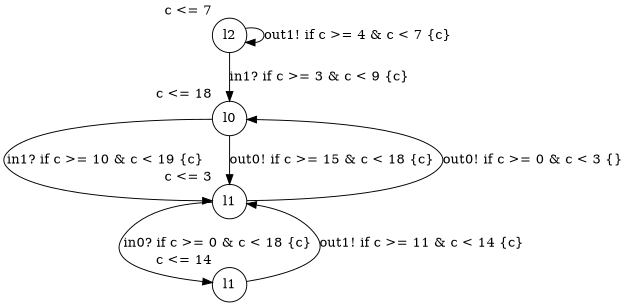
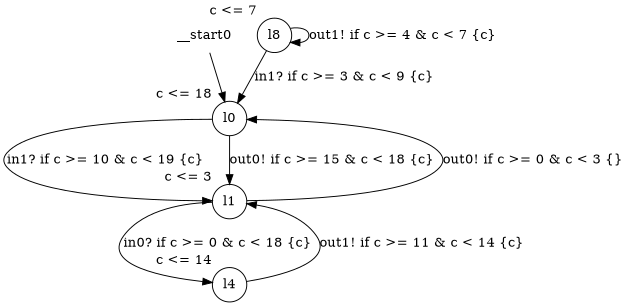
none -> (205, 35)
(230, 35) -> (274, 35)
(230, 285) -> (230, 285)
